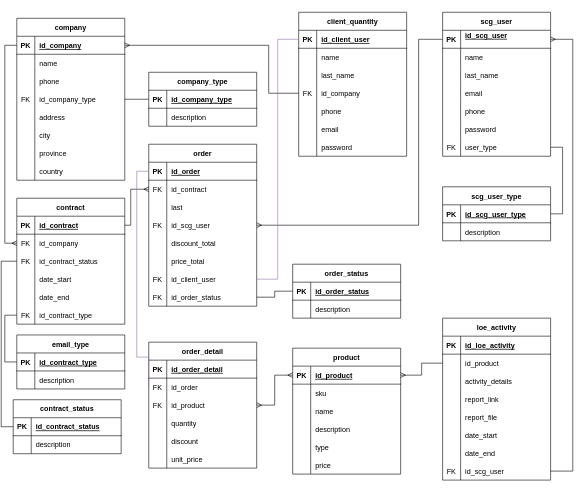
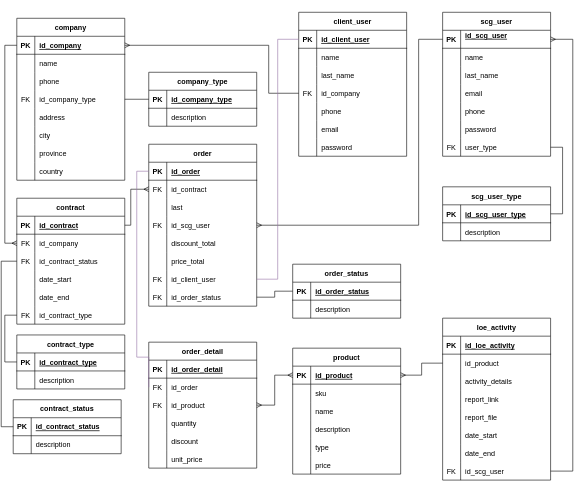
(352, 22) -> (352, 22)
(70, 344) -> (70, 344)
